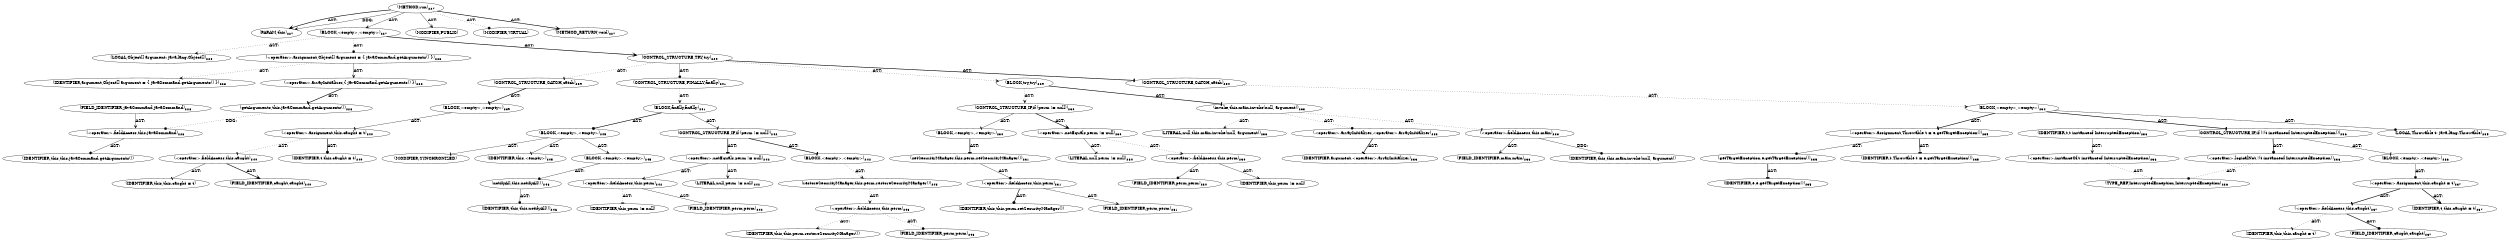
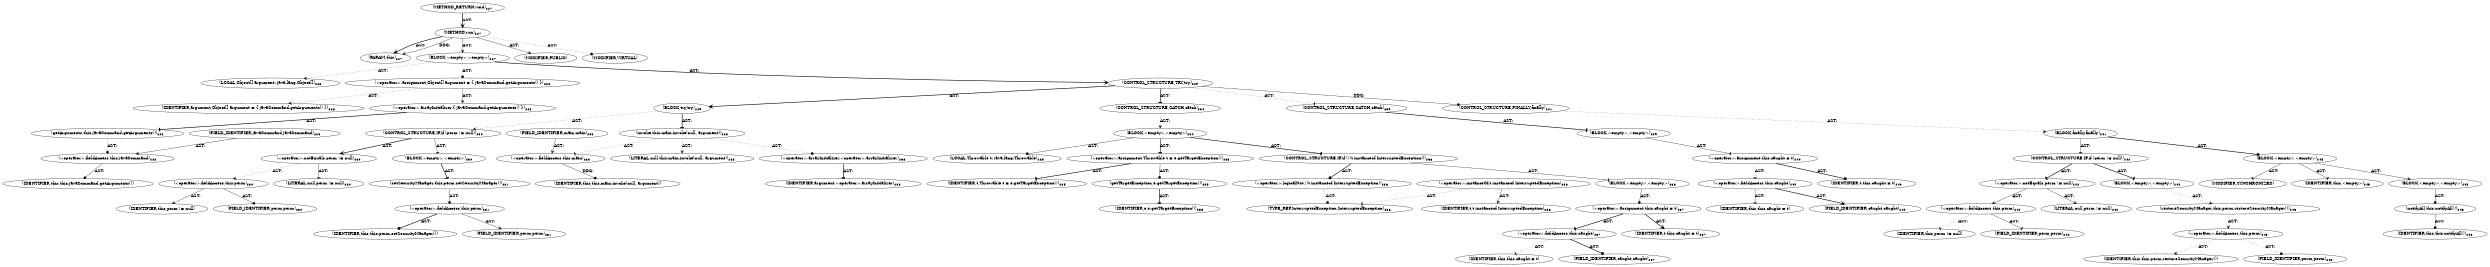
(497, 20) -> (463, 19)
(685, 71) -> (1360, 96)
(858, 71) -> (913, 96)
(232, 121) -> (113, 146)
(1508, 145) -> (554, 145)
(2092, 145) -> (1500, 195)
